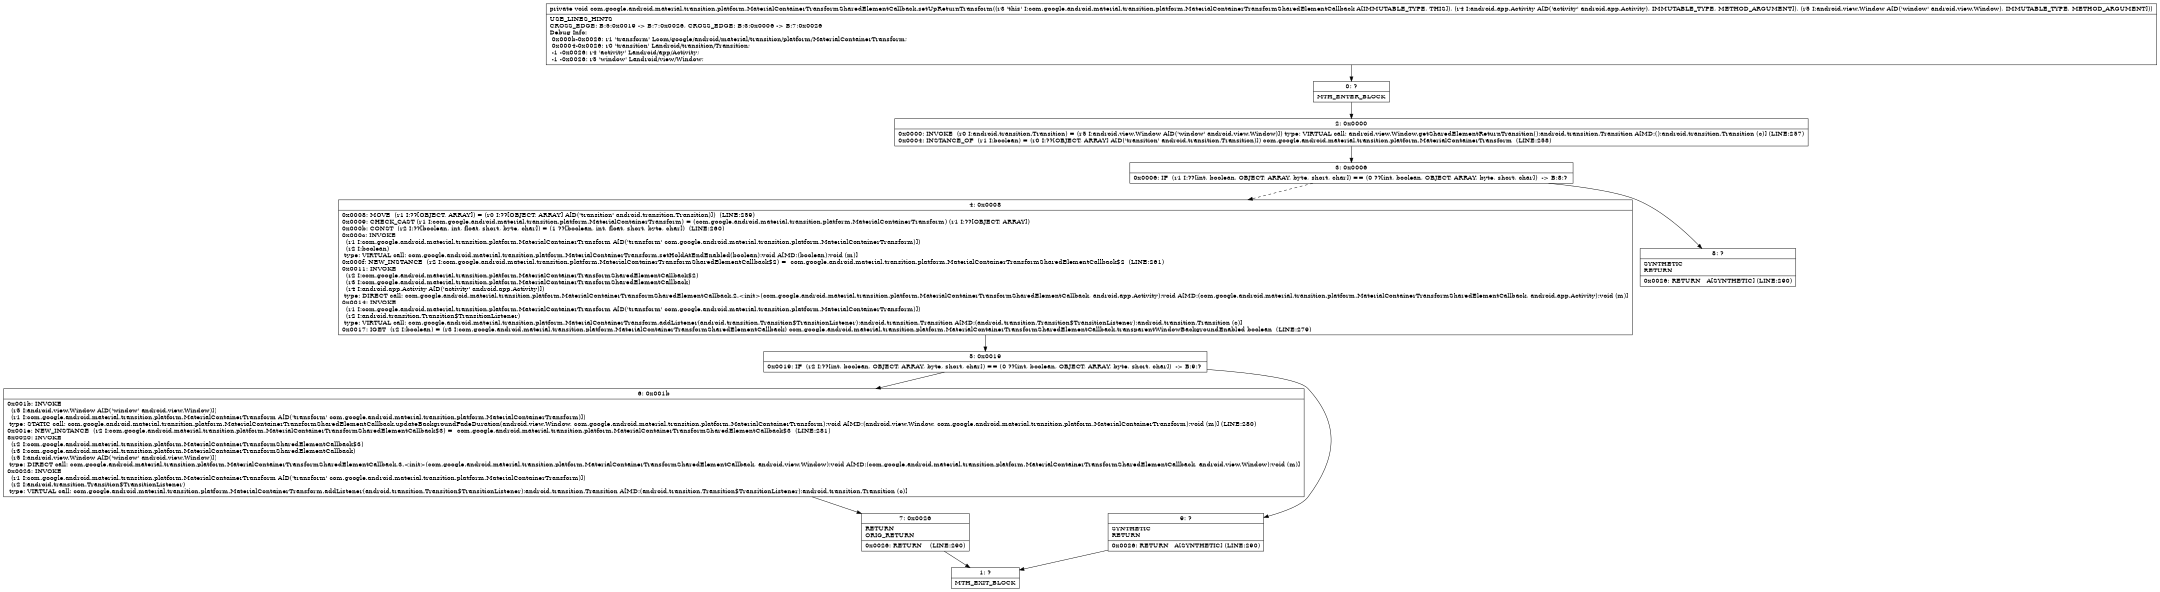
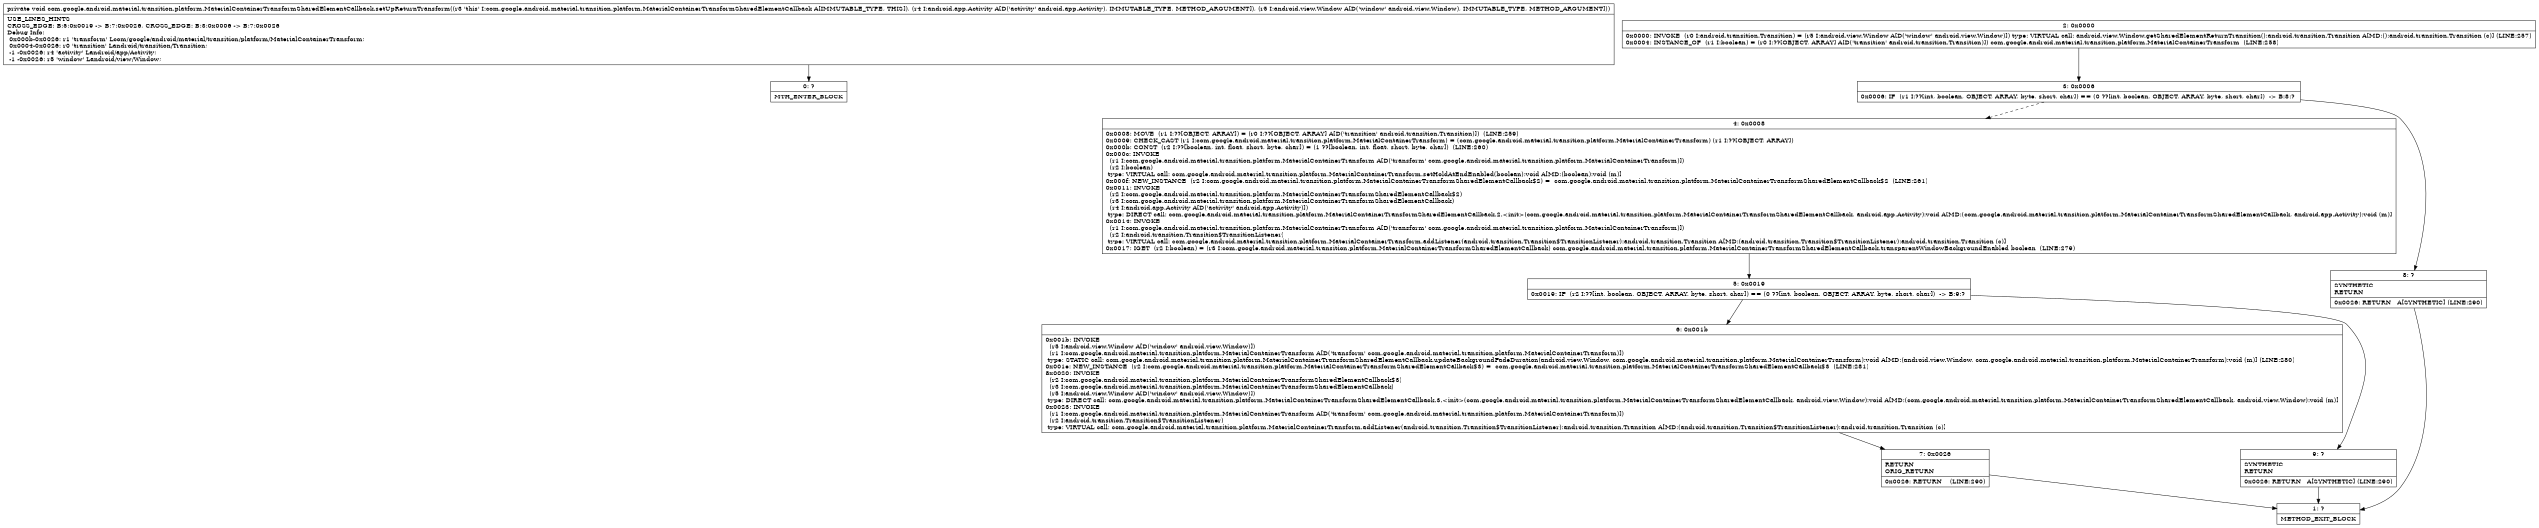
(1351, 108) -> none
none -> (2425, 421)
(985, 583) -> (2318, 519)
